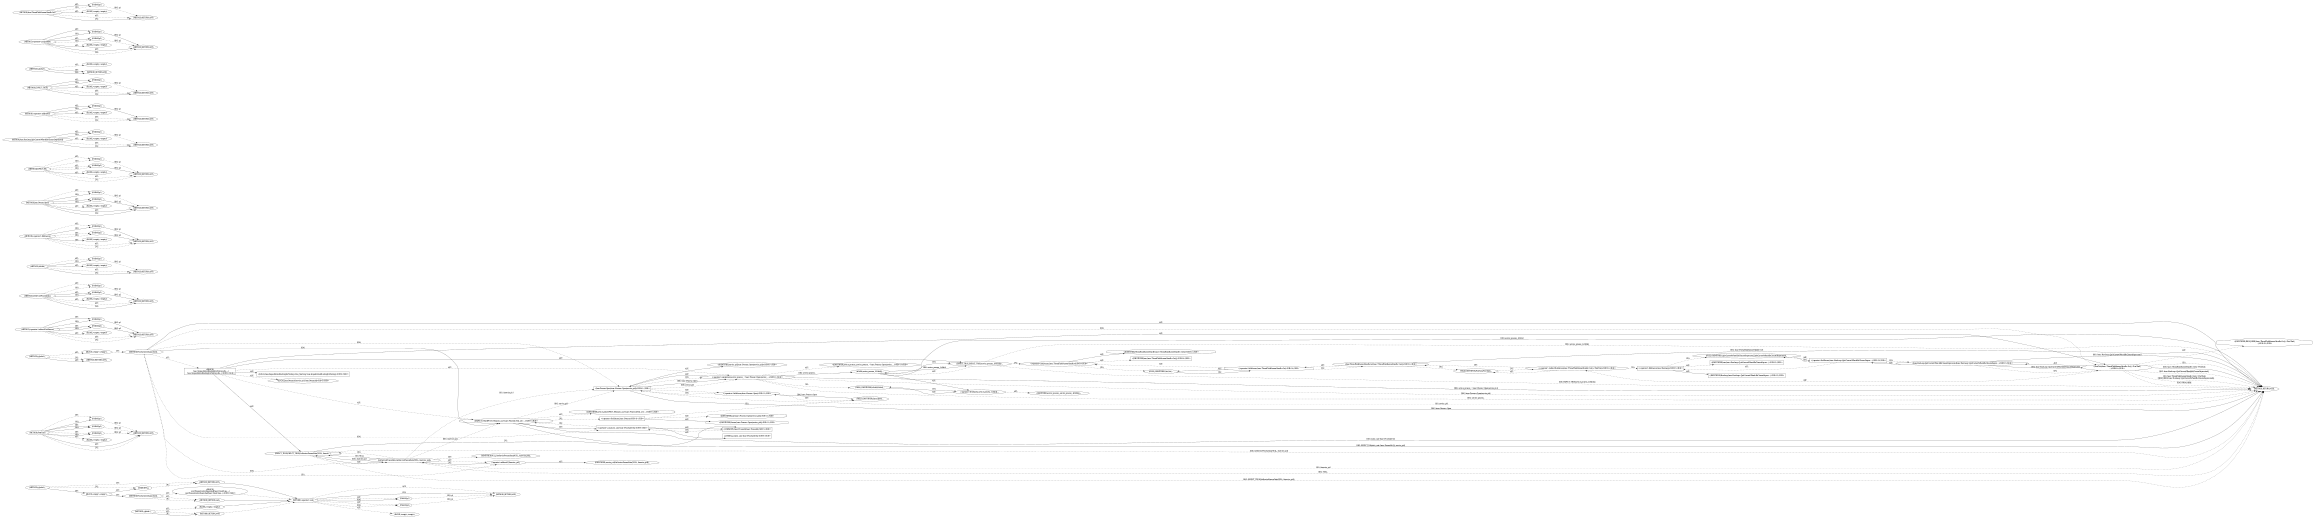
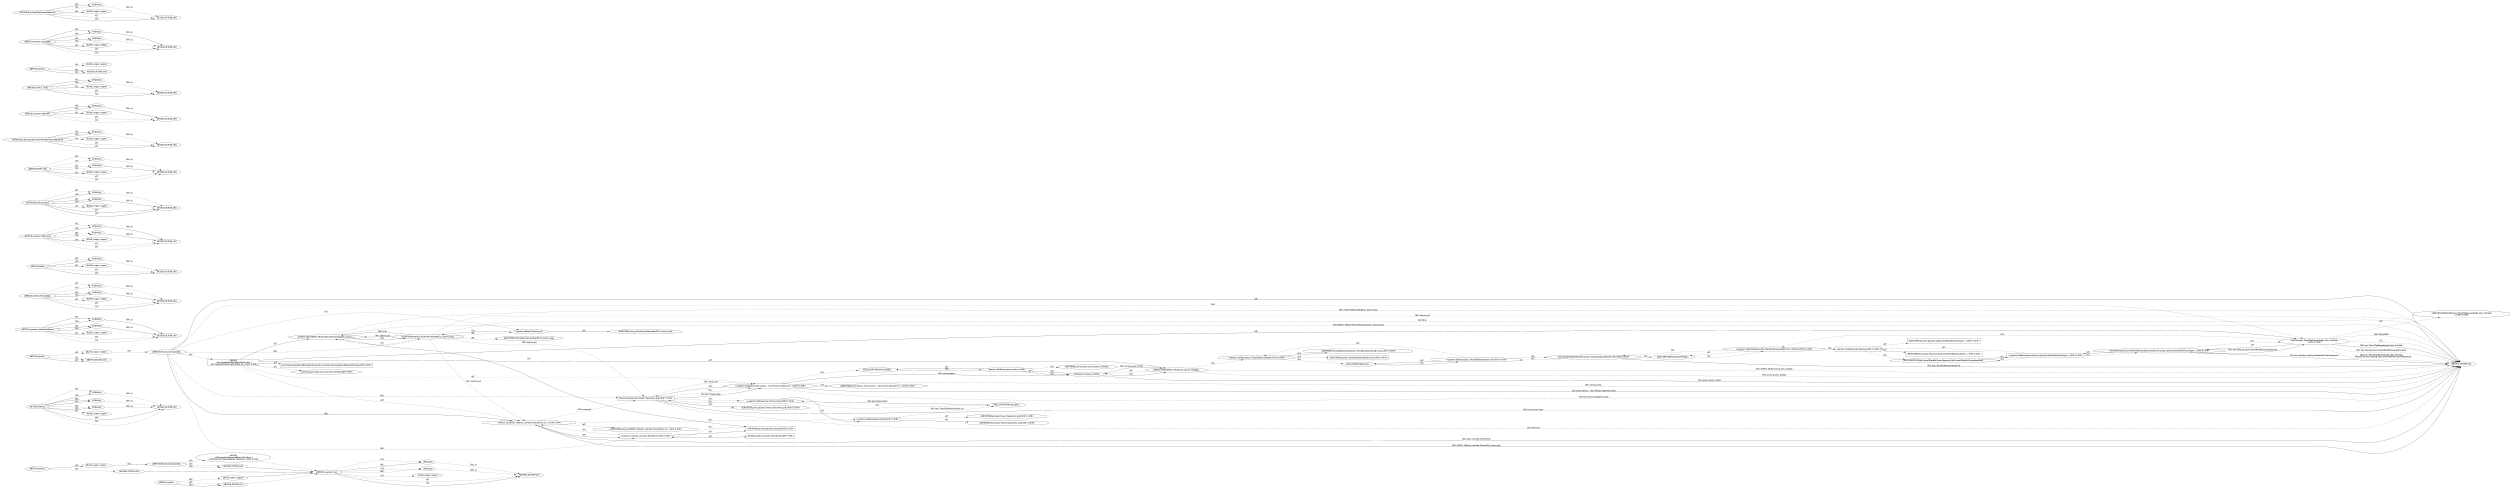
none -> (1045, 374)
(747, 404) -> (947, 409)
none -> (819, 408)
(143, 488) -> none
